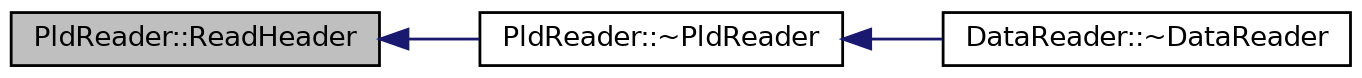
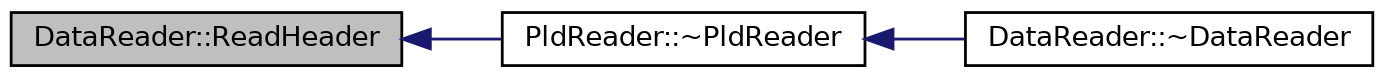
(195, 39) -> (206, 39)
